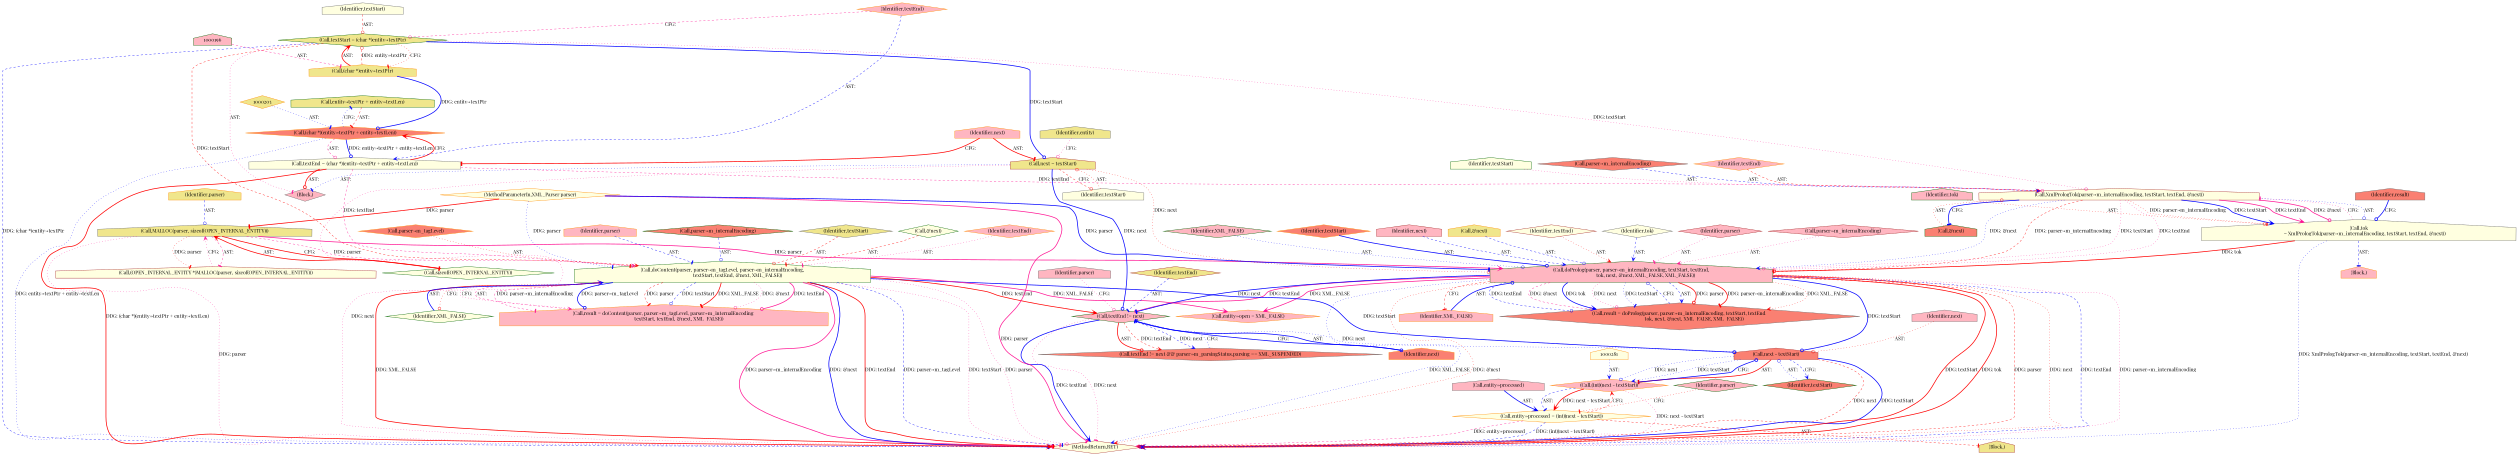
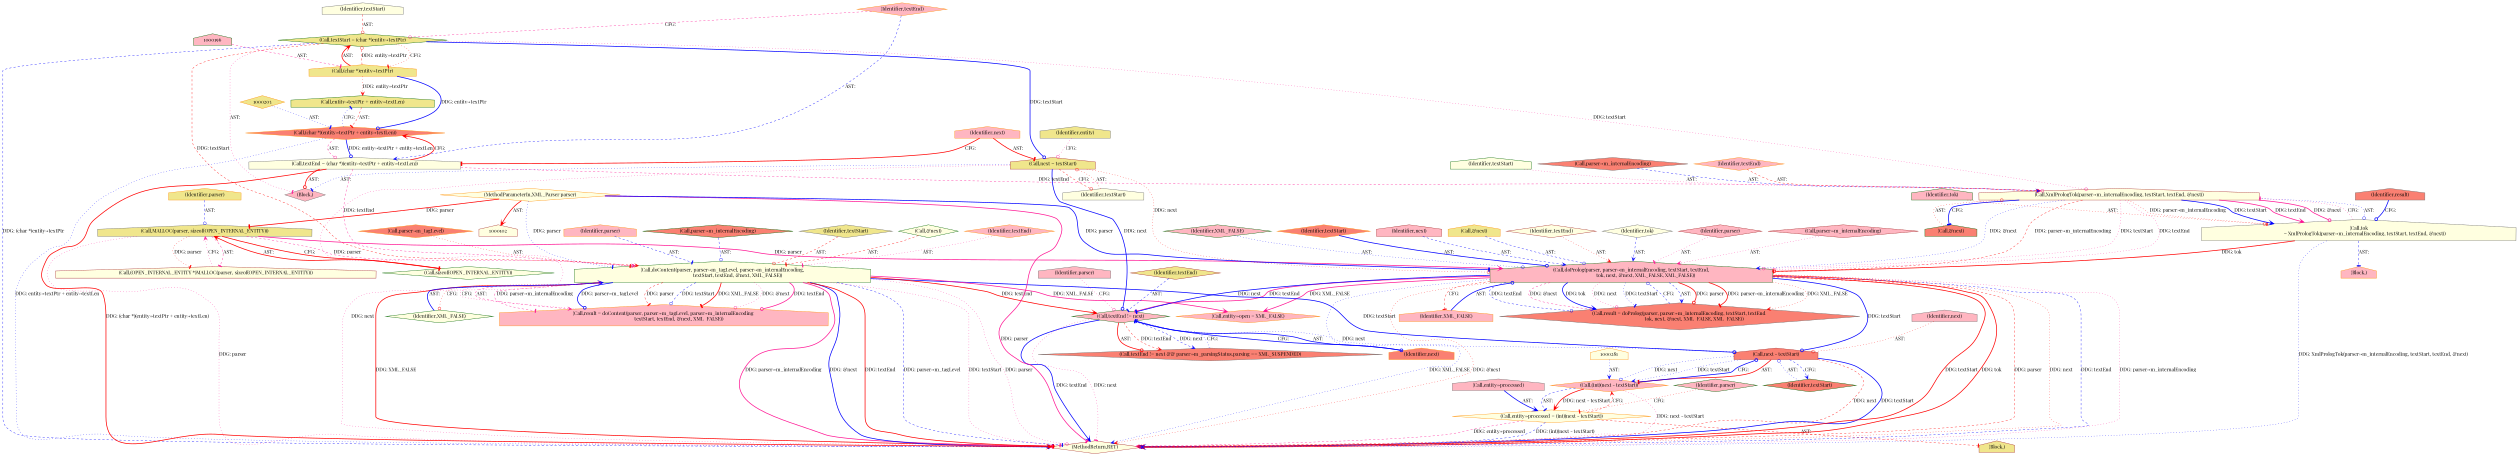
none -> (363, 84)
none -> (498, 231)
